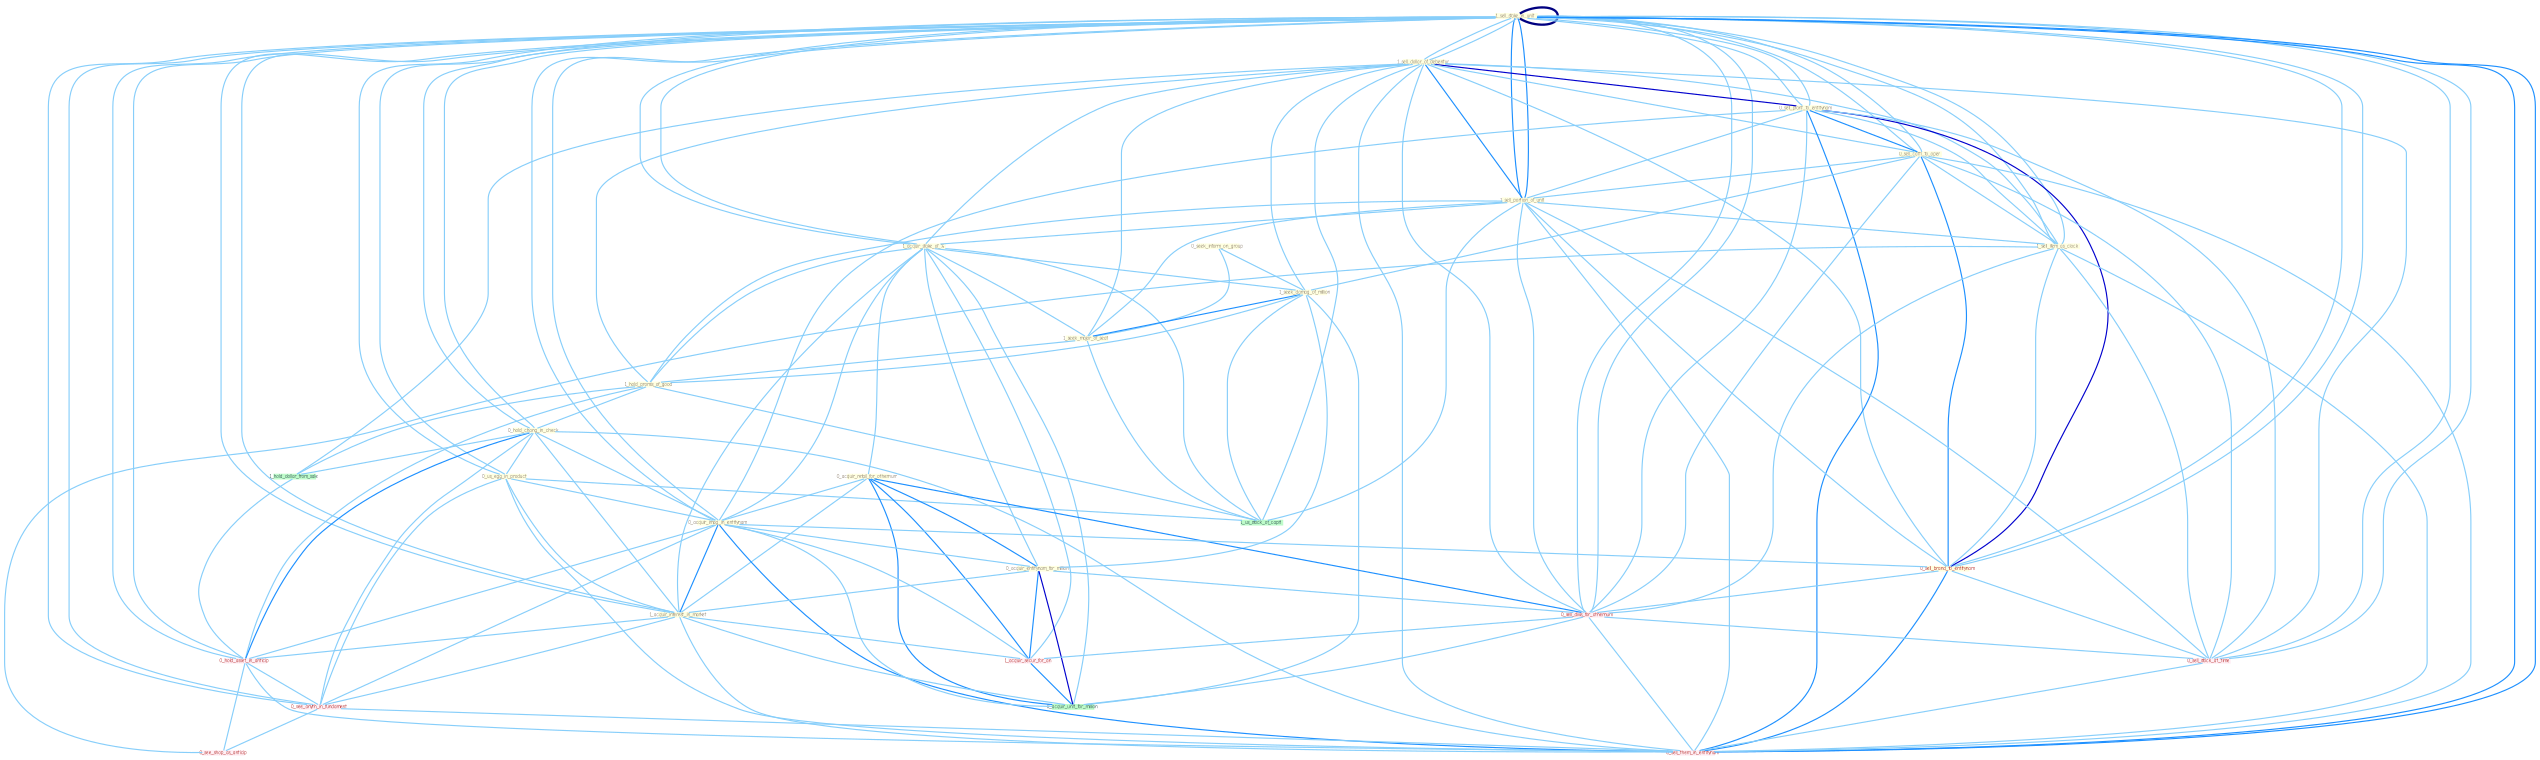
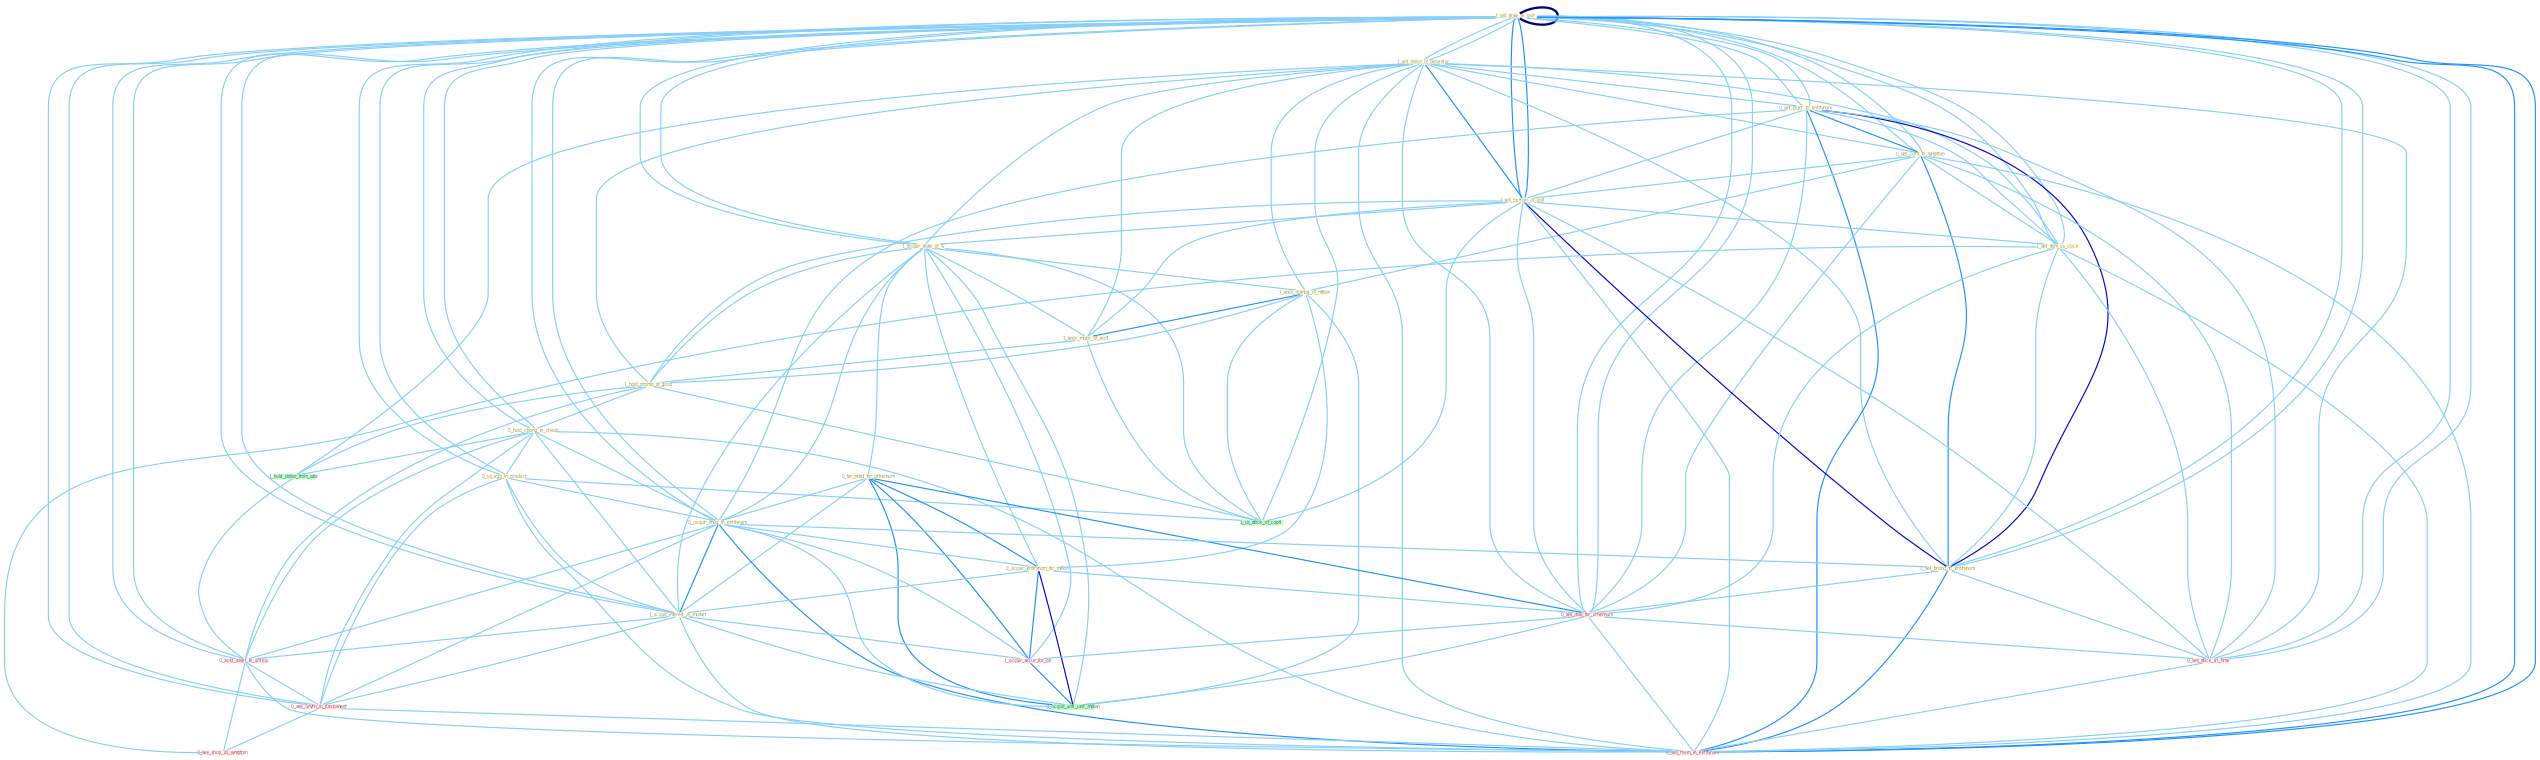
(1615, 85) -> (1615, 85)
(1921, 154) -> (1921, 154)
(1218, 246) -> none
(1719, 382) -> (1719, 382)
(868, 477) -> (868, 477)
(371, 497) -> (371, 497)
(1948, 569) -> (1948, 569)
(1073, 707) -> (1073, 707)
(223, 753) -> (223, 753)
